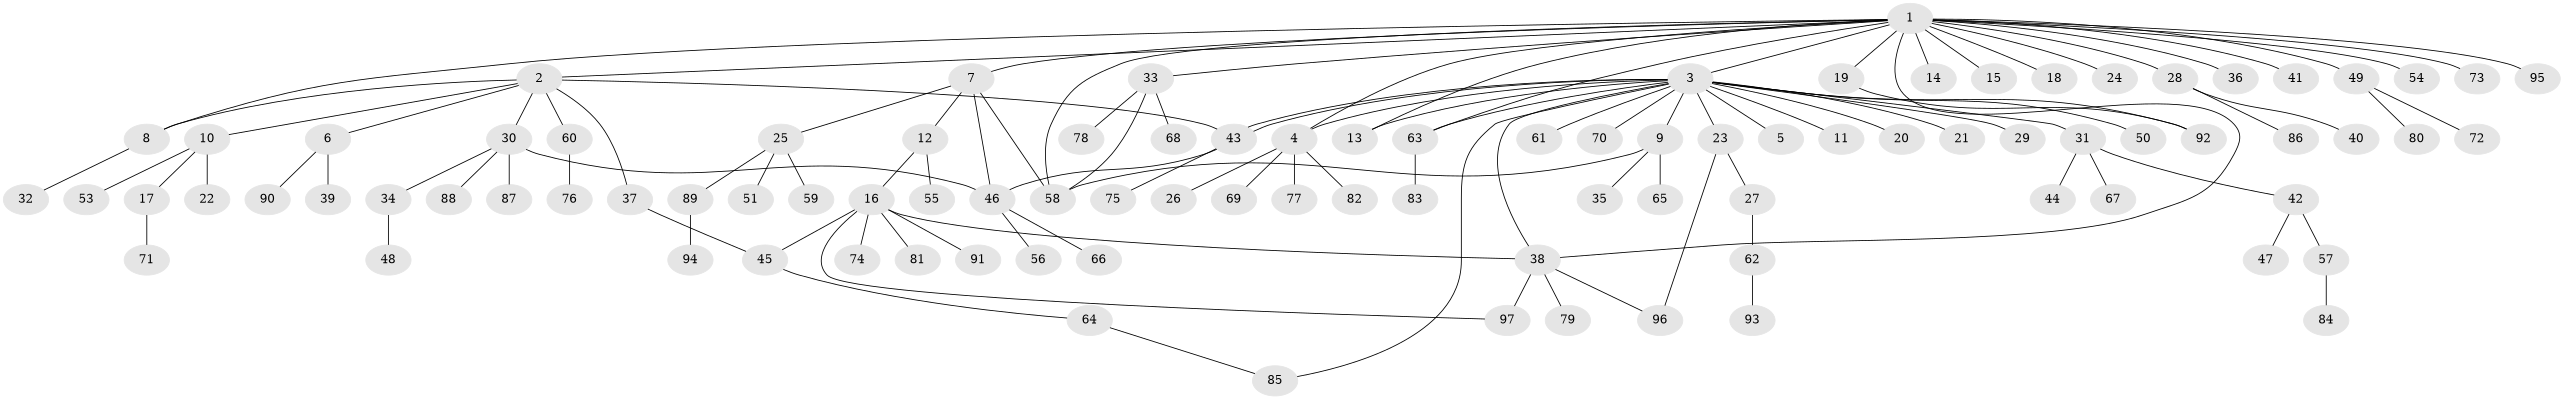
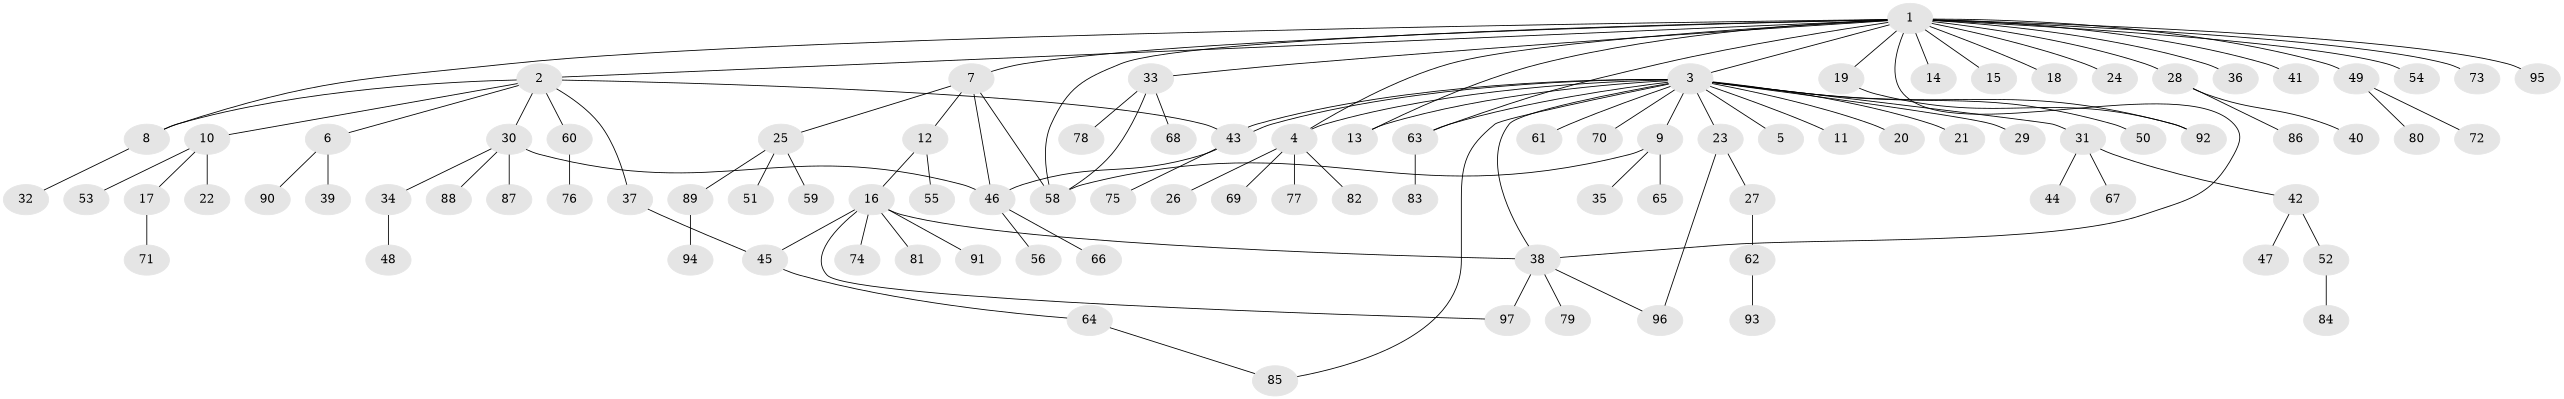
(2326, 260) -> (2326, 260)
